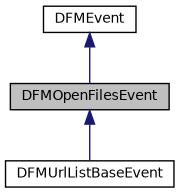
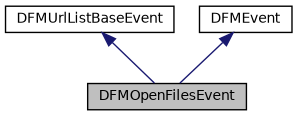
(90, 143) -> (133, 63)
